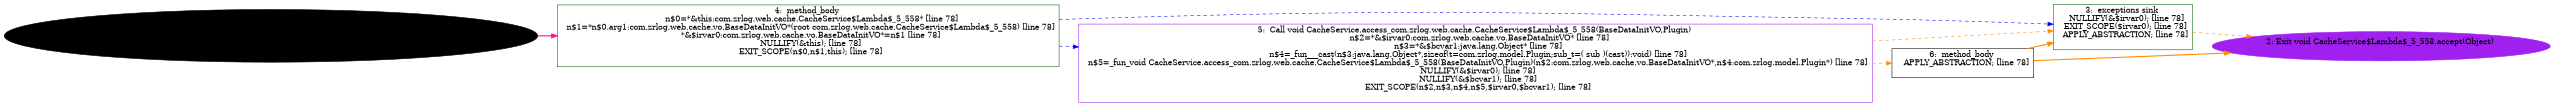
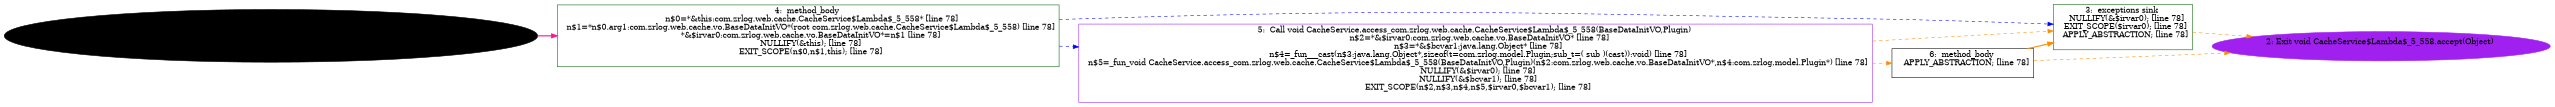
(2129, 57) -> (2129, 57)
